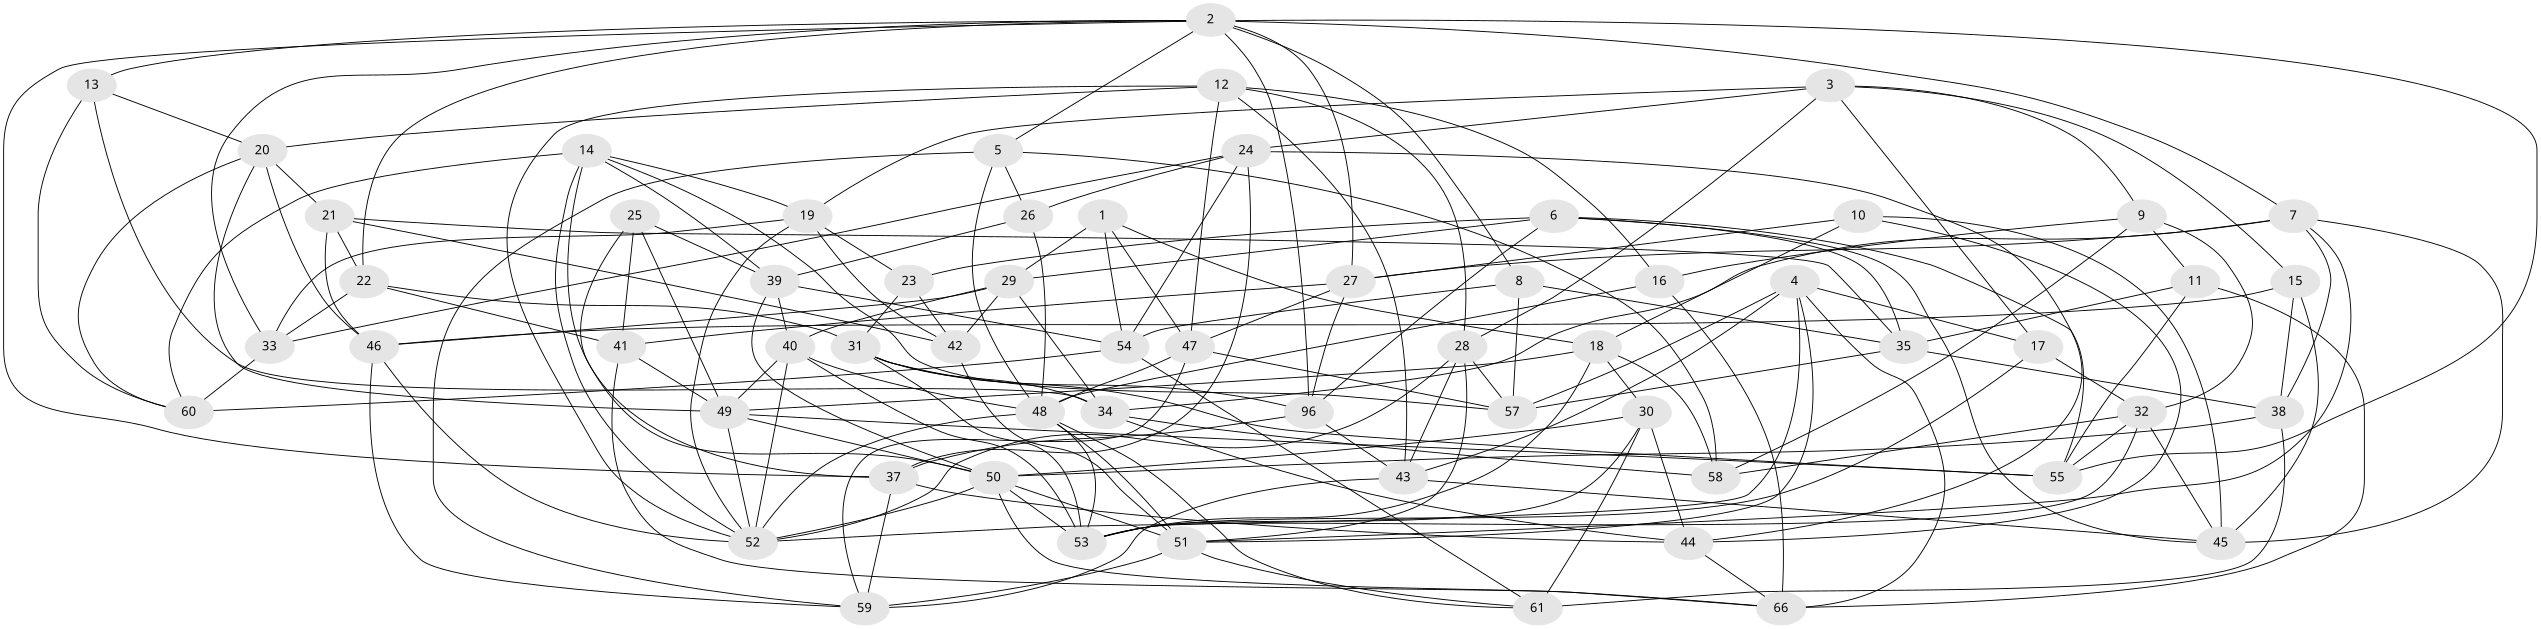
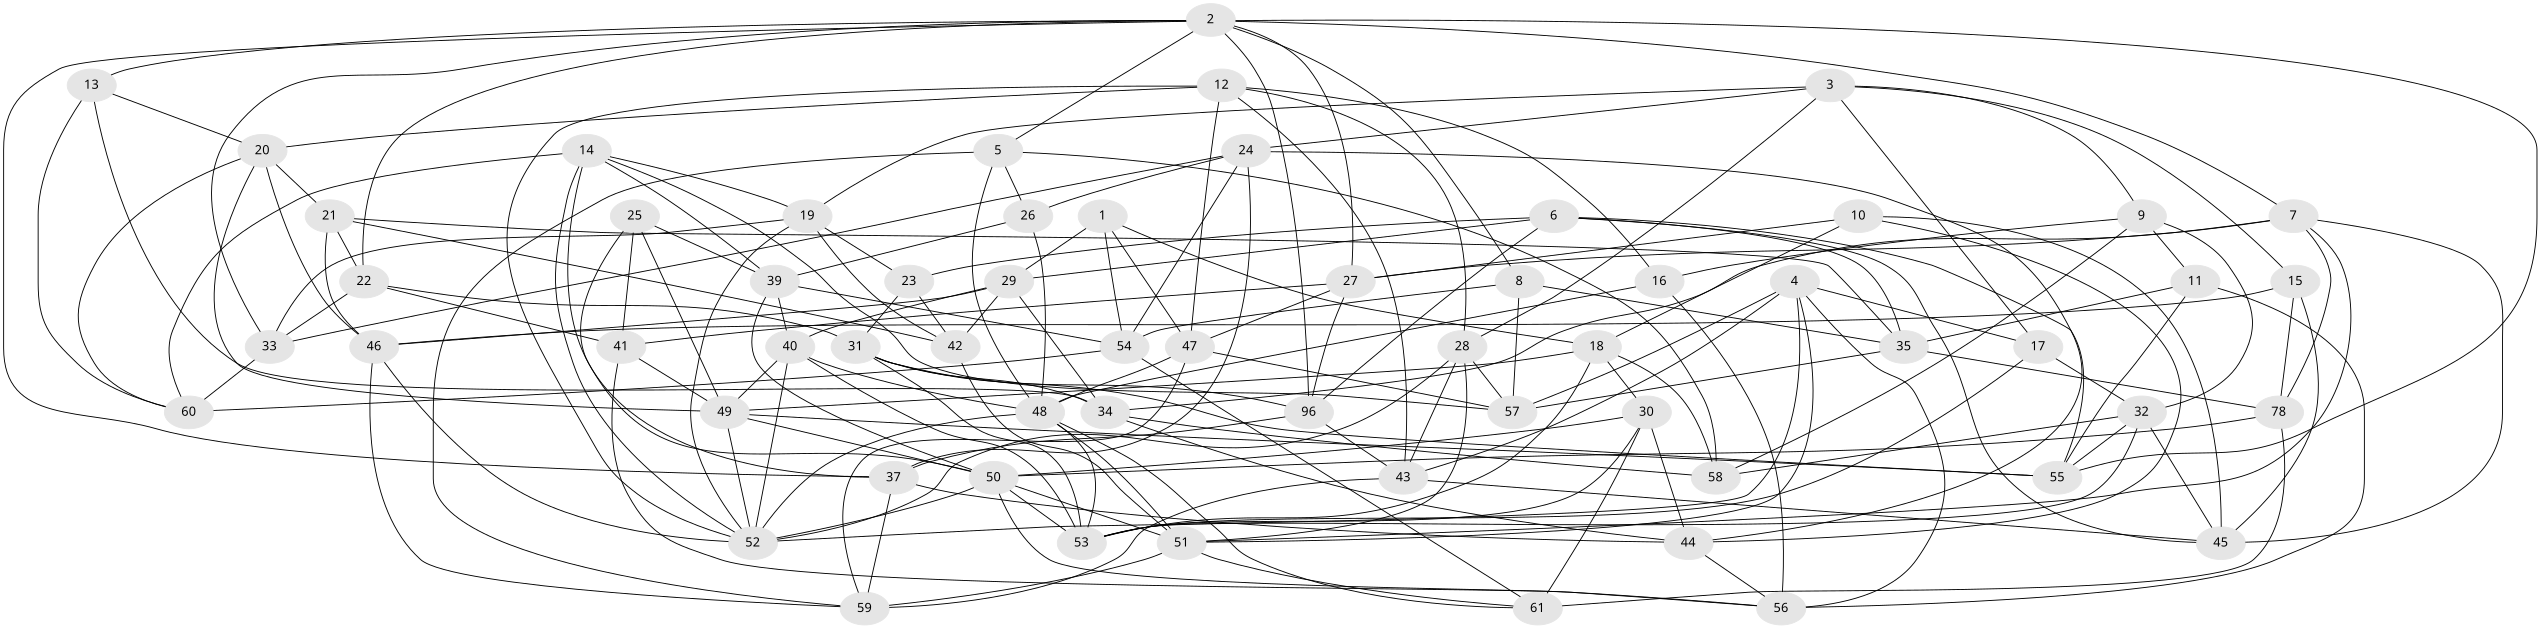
(2279, 412) -> (2279, 412)
(1781, 609) -> (1781, 609)
